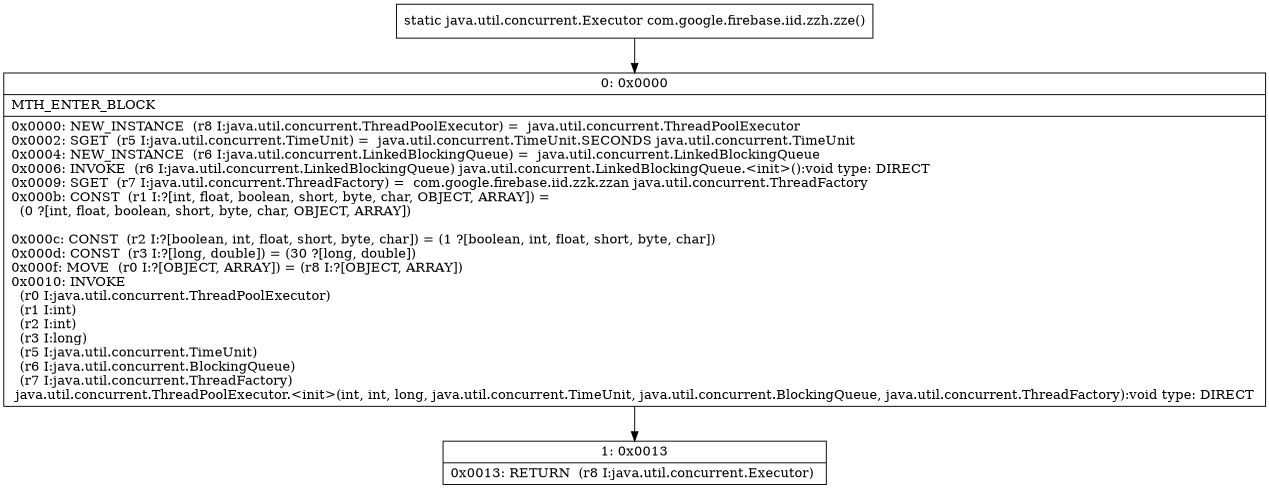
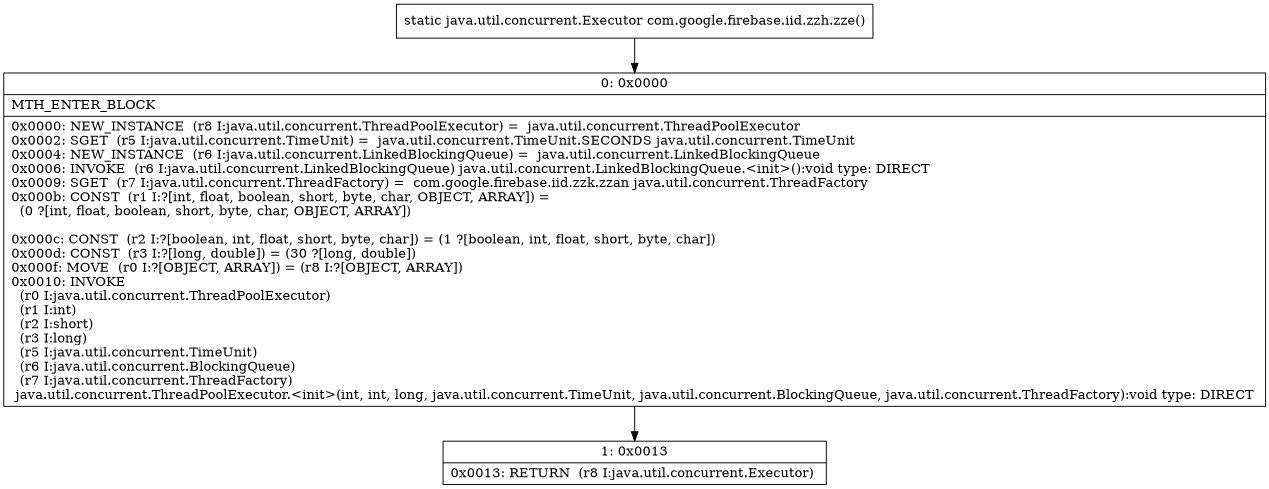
(44, 324) -> (53, 324)
